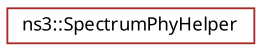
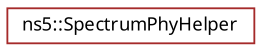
(131, 26) -> (131, 26)
